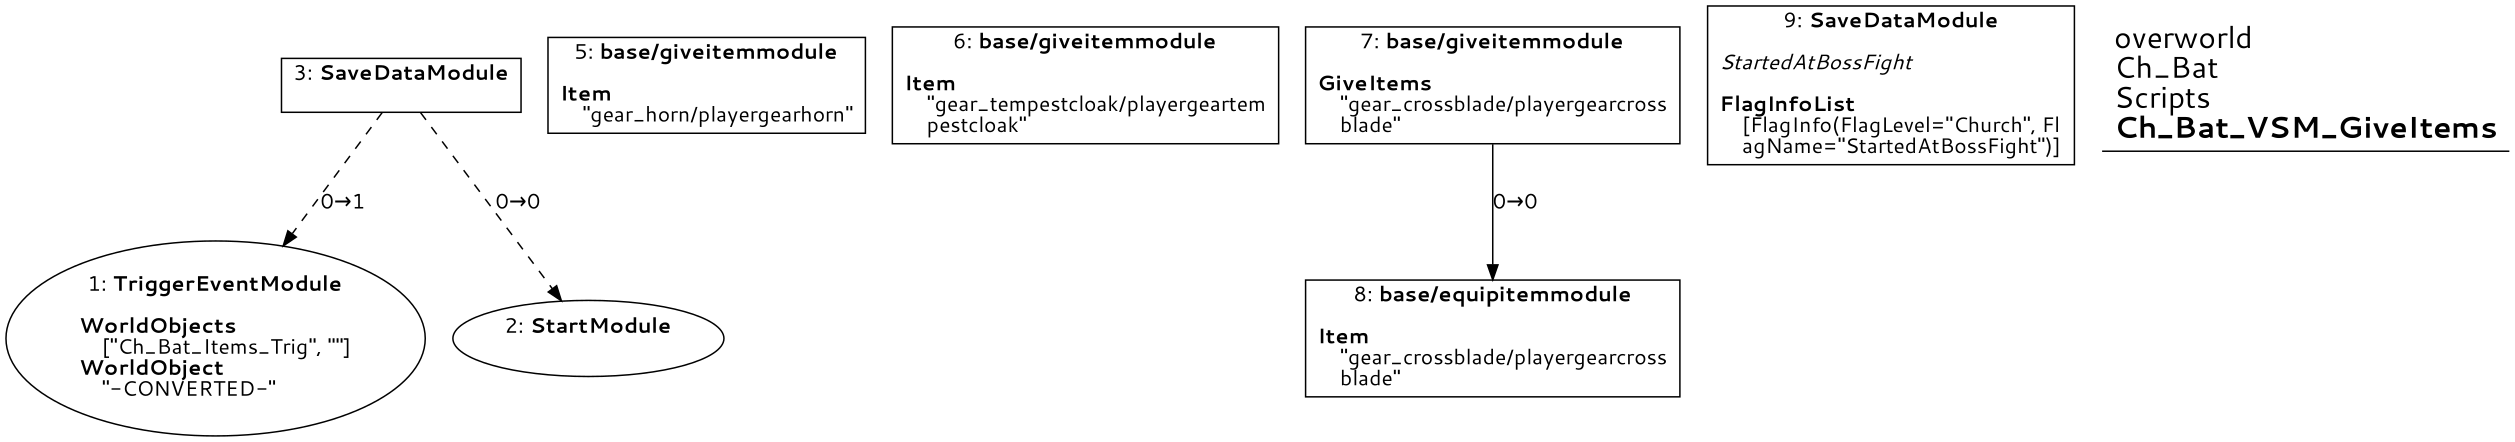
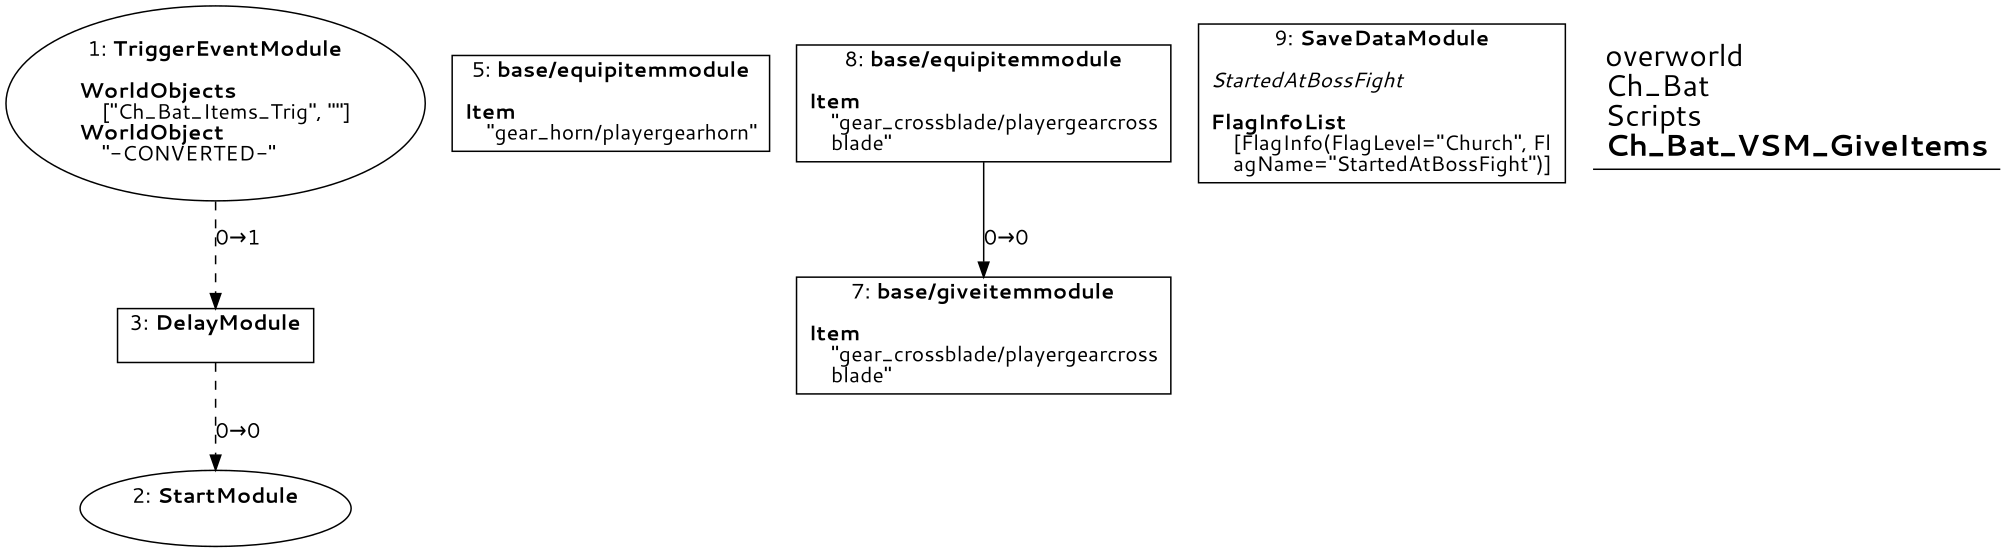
(719, 52) -> (624, 70)
(414, 73) -> (228, 324)
(1375, 84) -> (835, 334)
(1086, 85) -> none
(337, 173) -> (216, 247)
(1493, 204) -> (984, 212)
